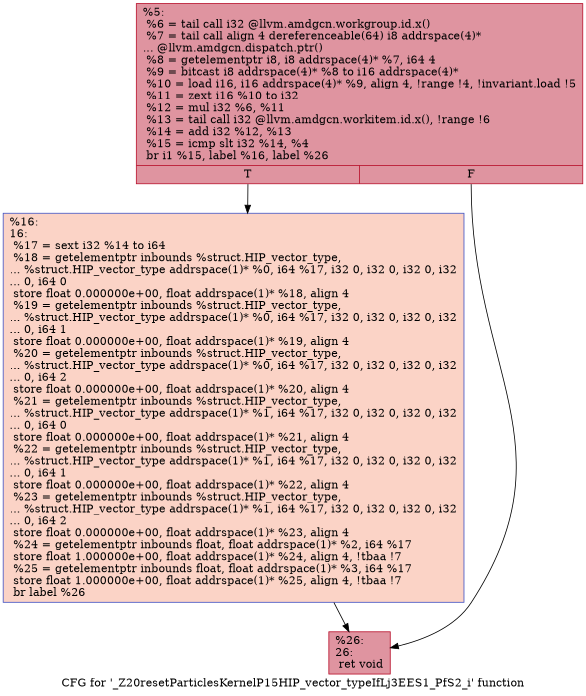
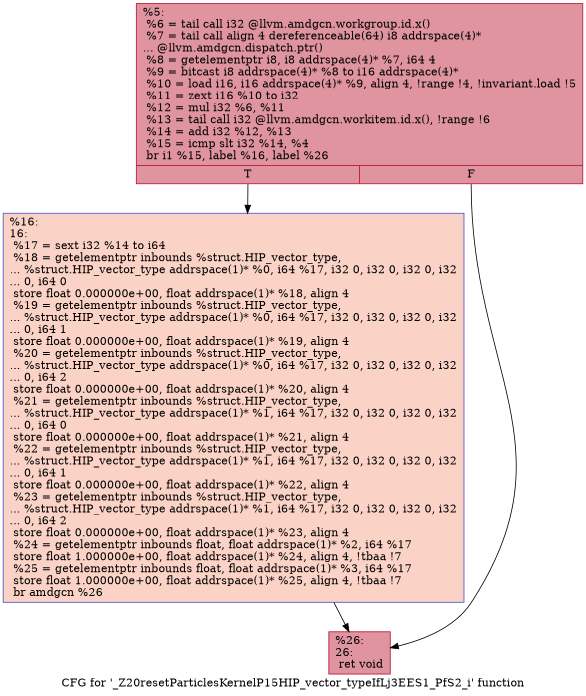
(48, 593) -> (57, 593)
